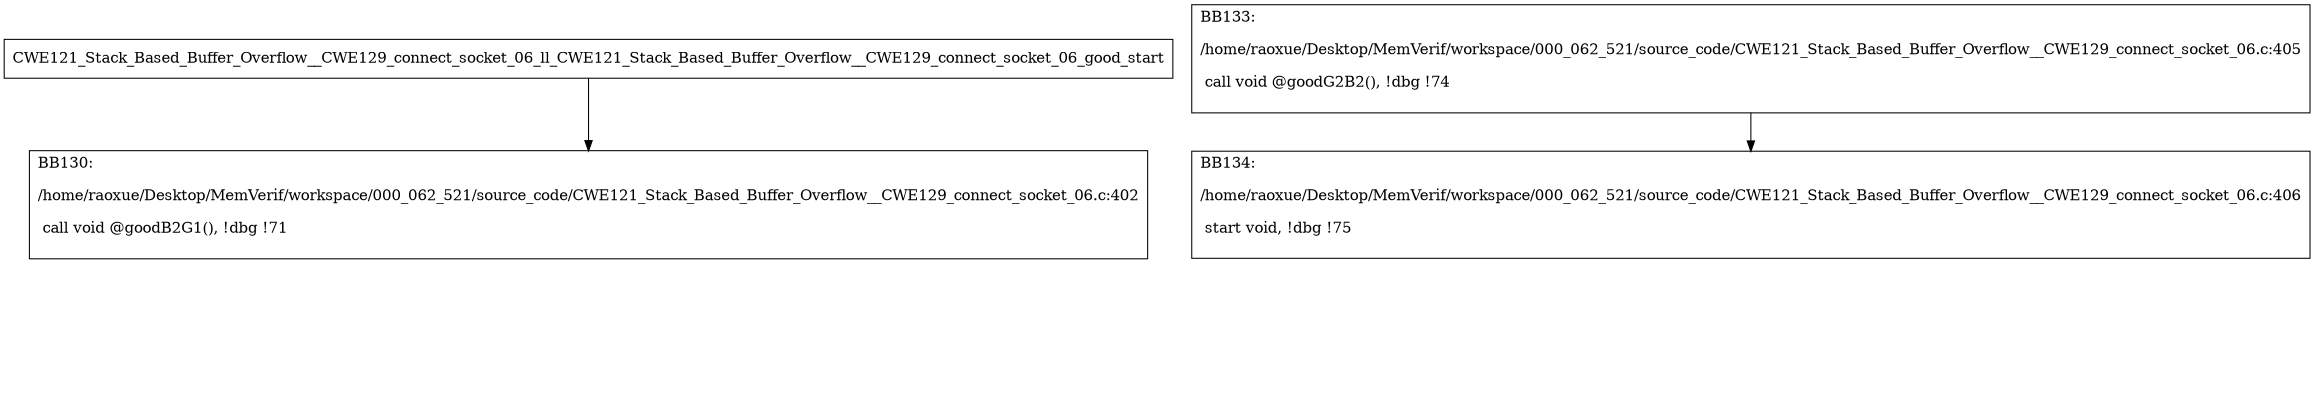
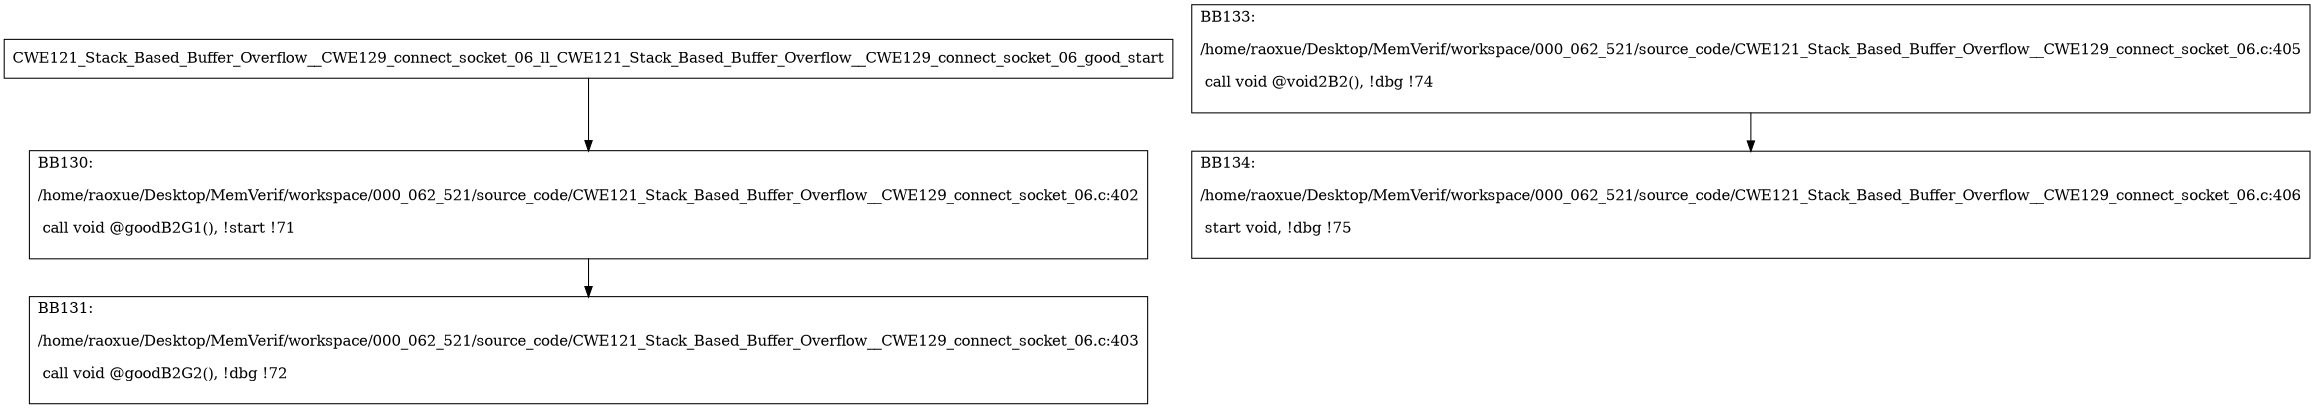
(1325, 82) -> (1317, 82)
(163, 228) -> (167, 228)
none -> (589, 350)
